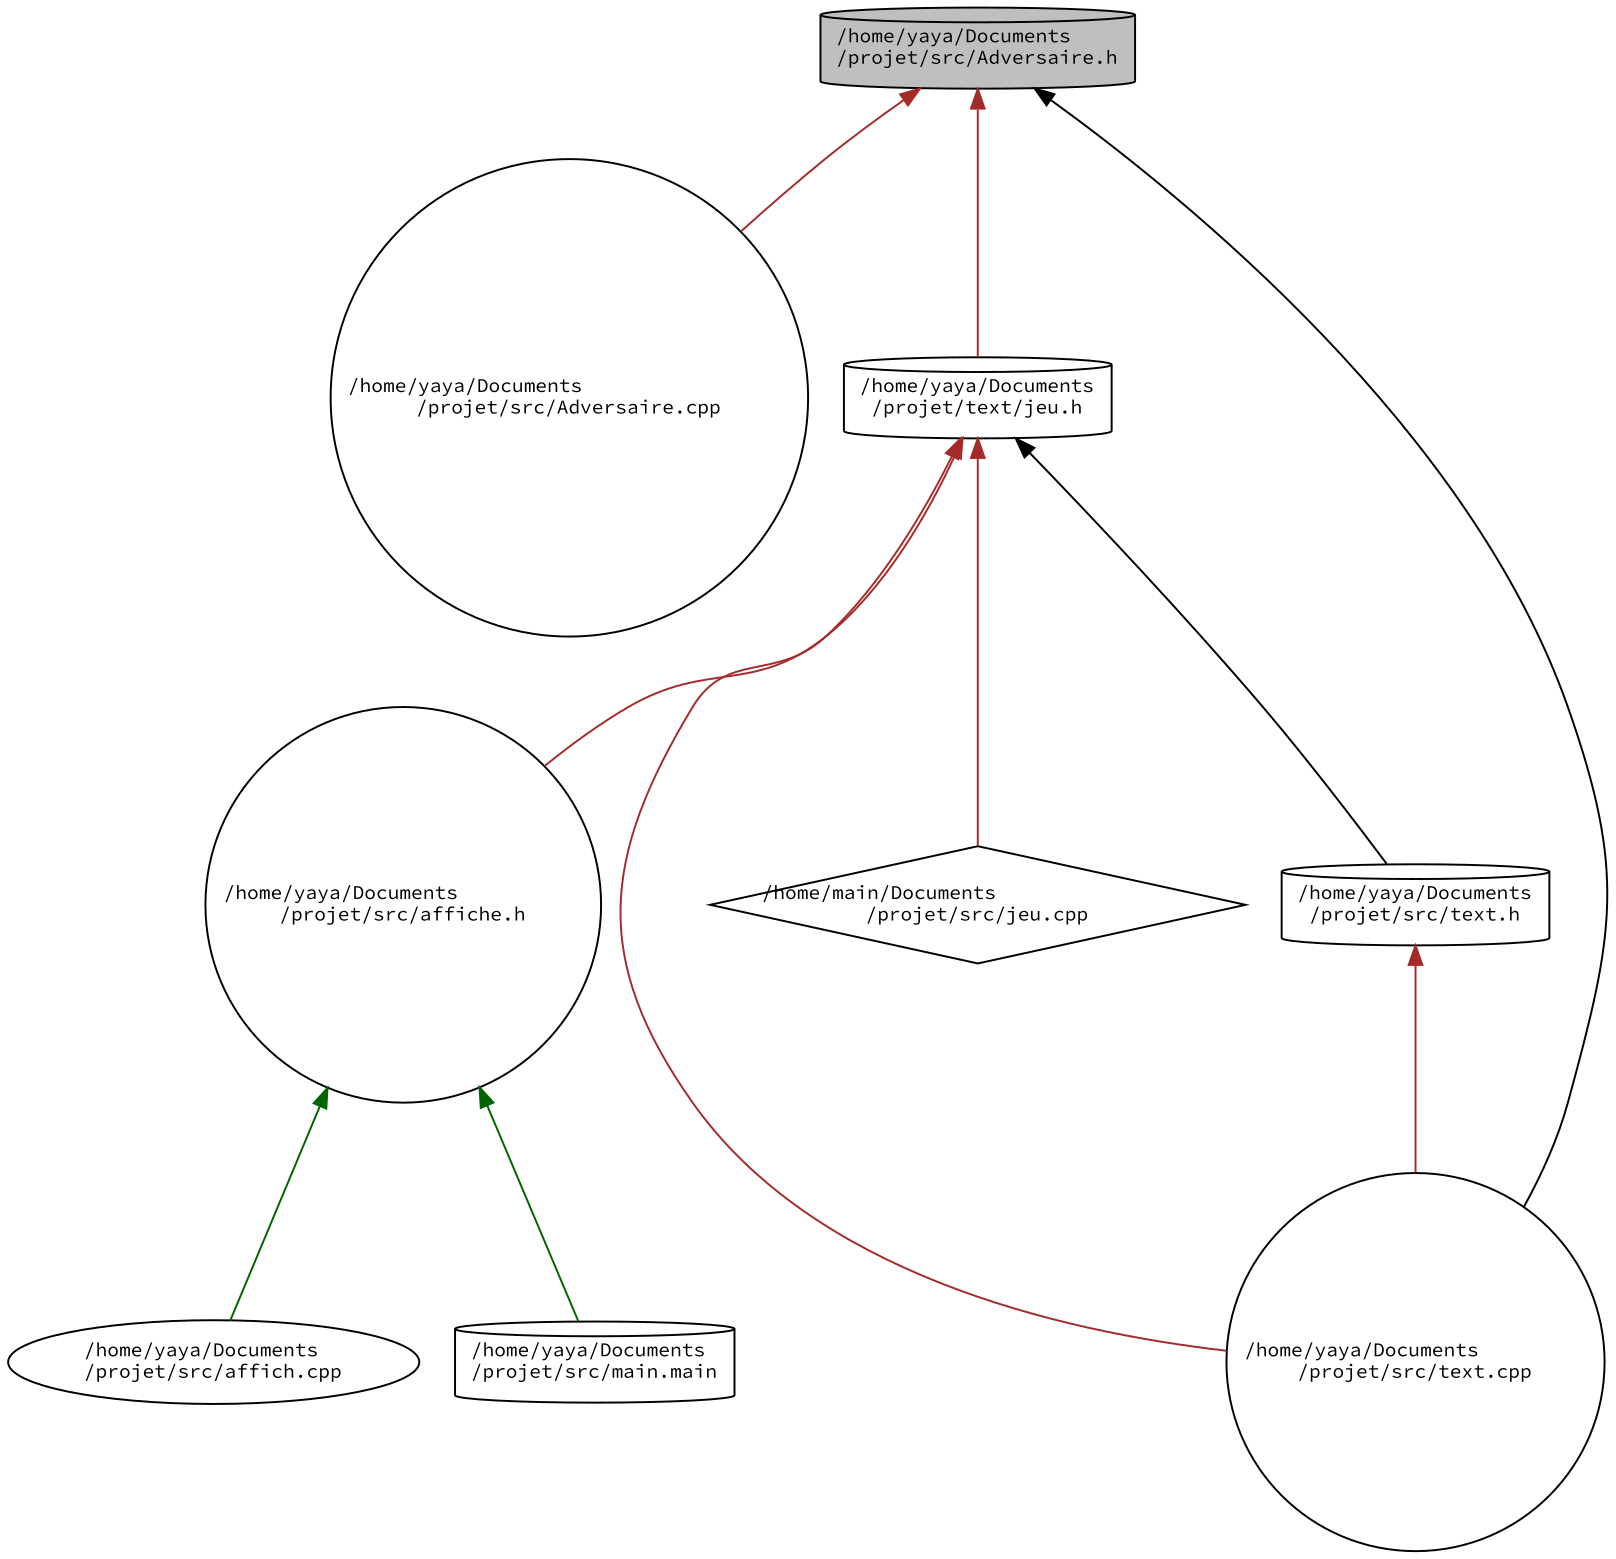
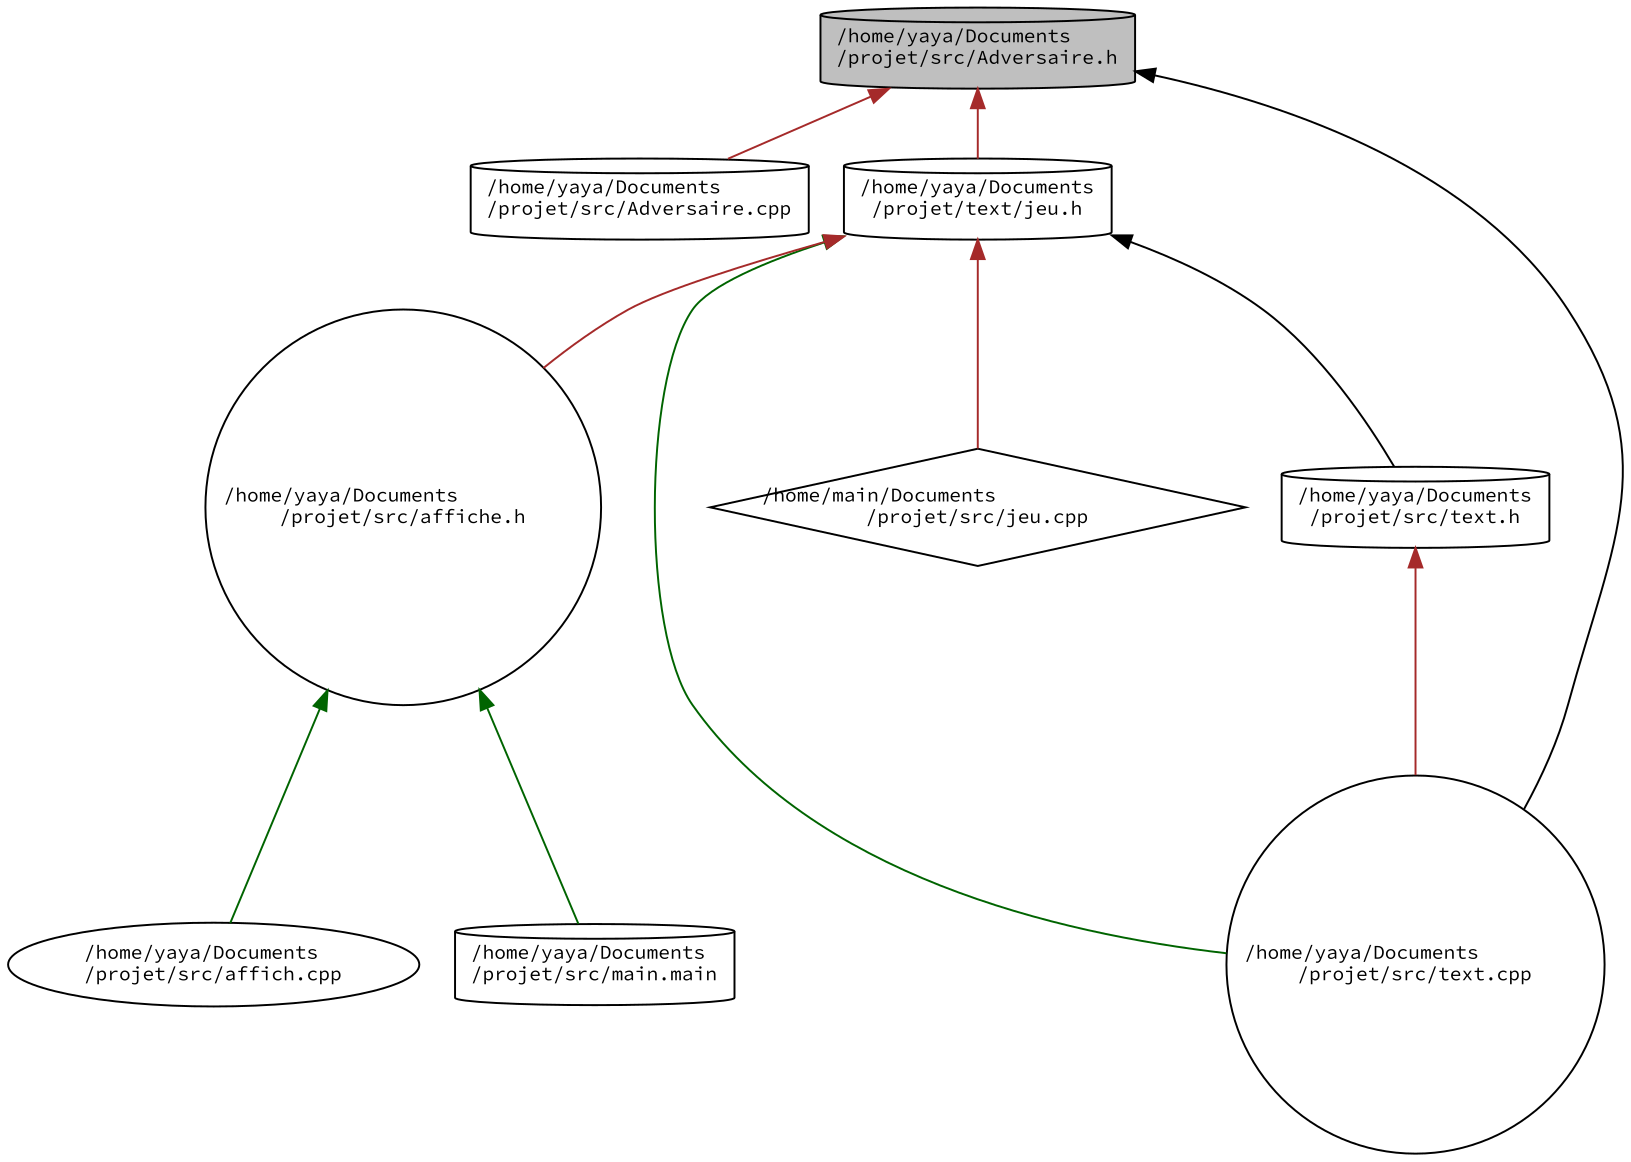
(569, 398) -> (640, 199)
(644, 1017) -> (709, 724)
